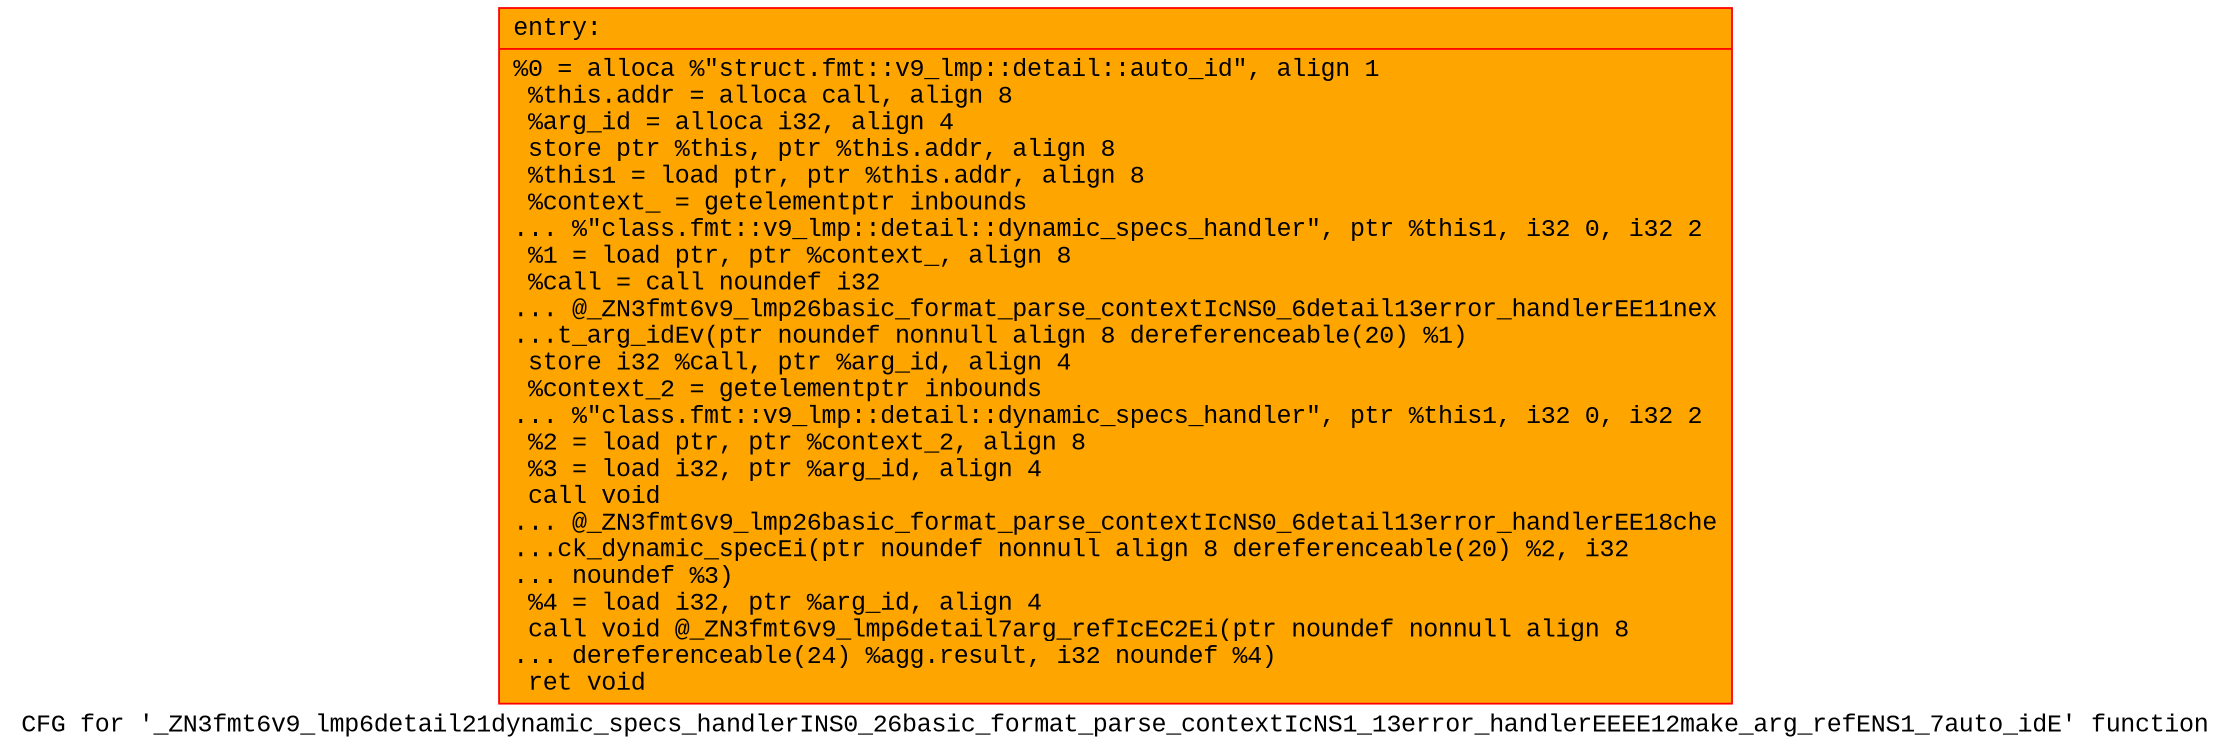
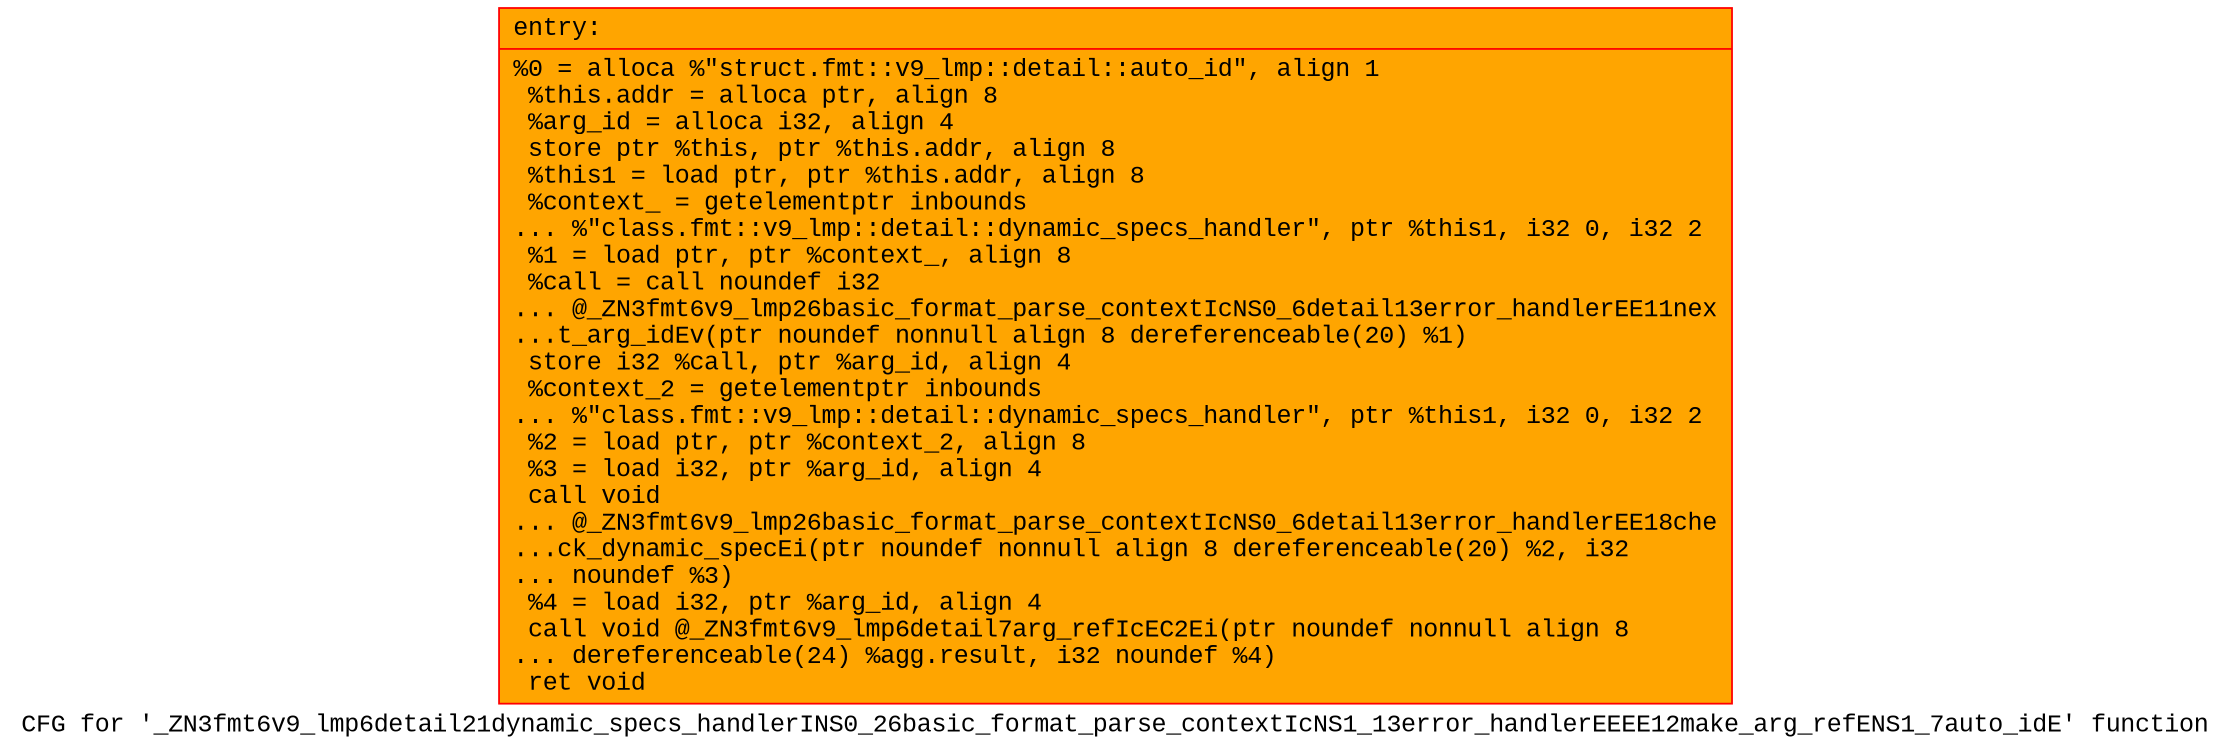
(763, 95) -> (756, 95)
